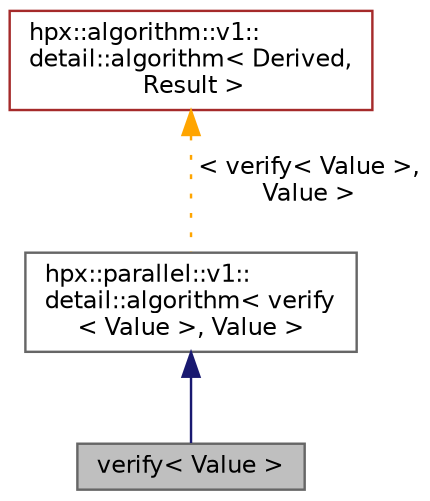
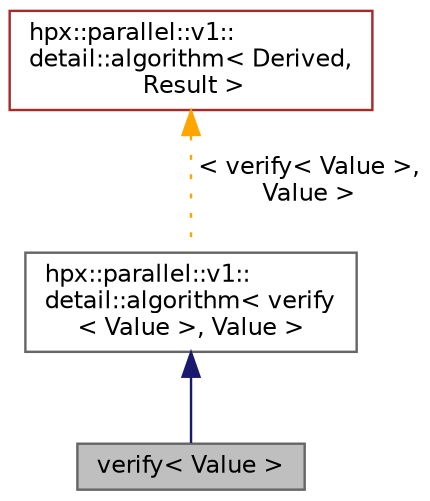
(191, 60) -> (191, 60)
